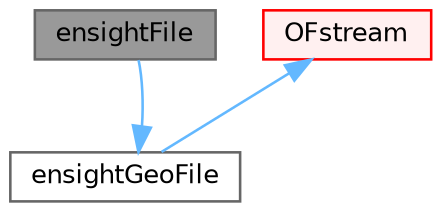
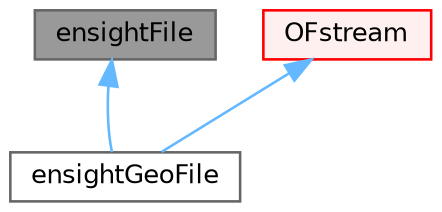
(142, 93) -> (108, 119)
